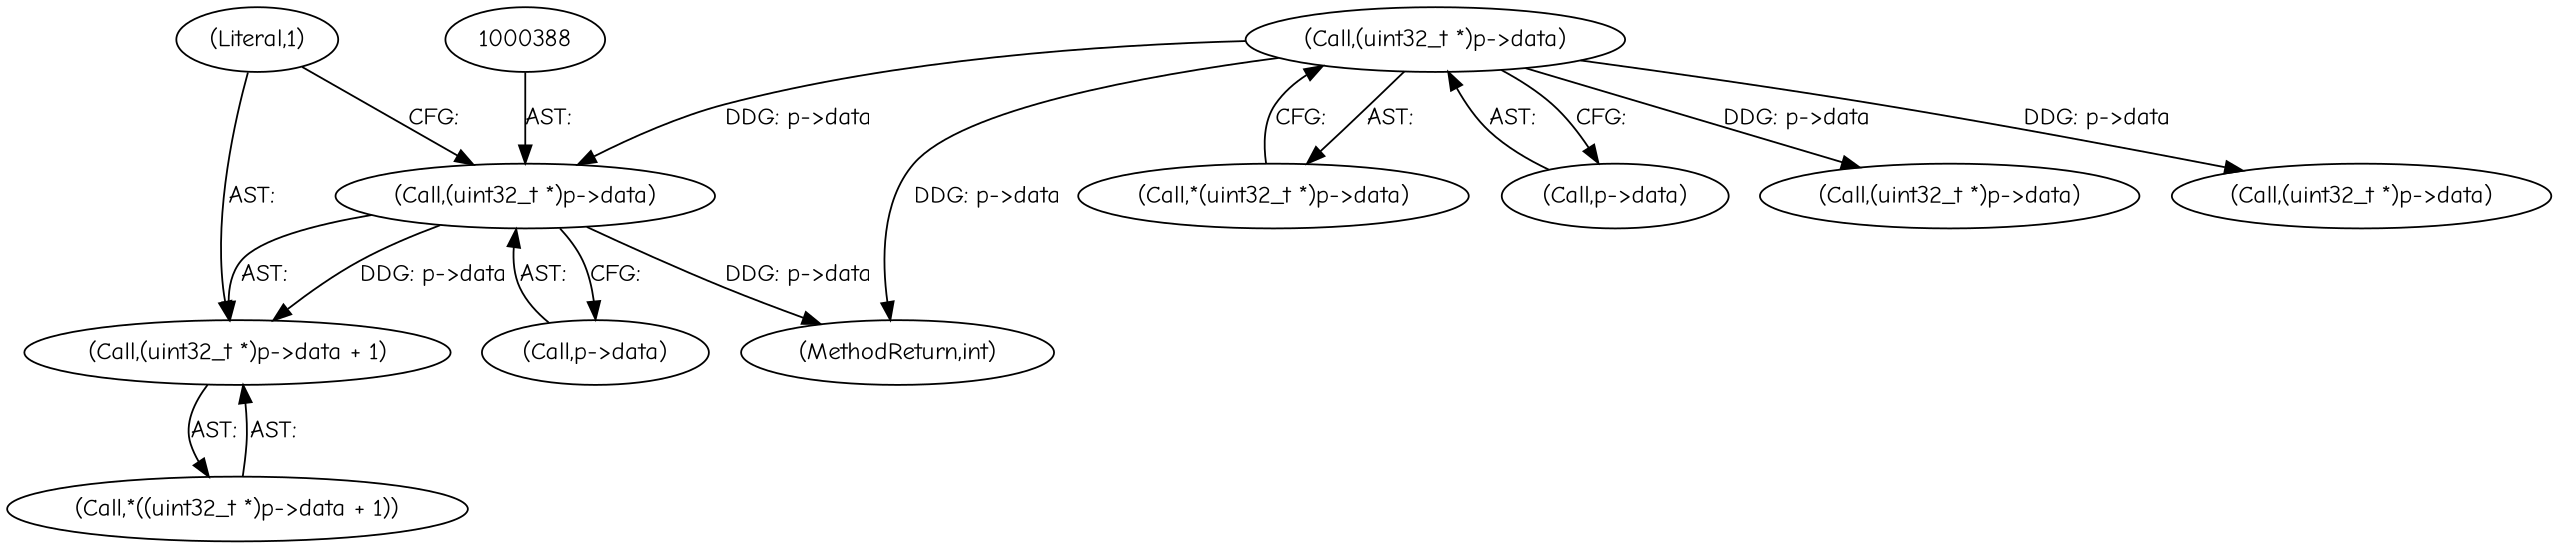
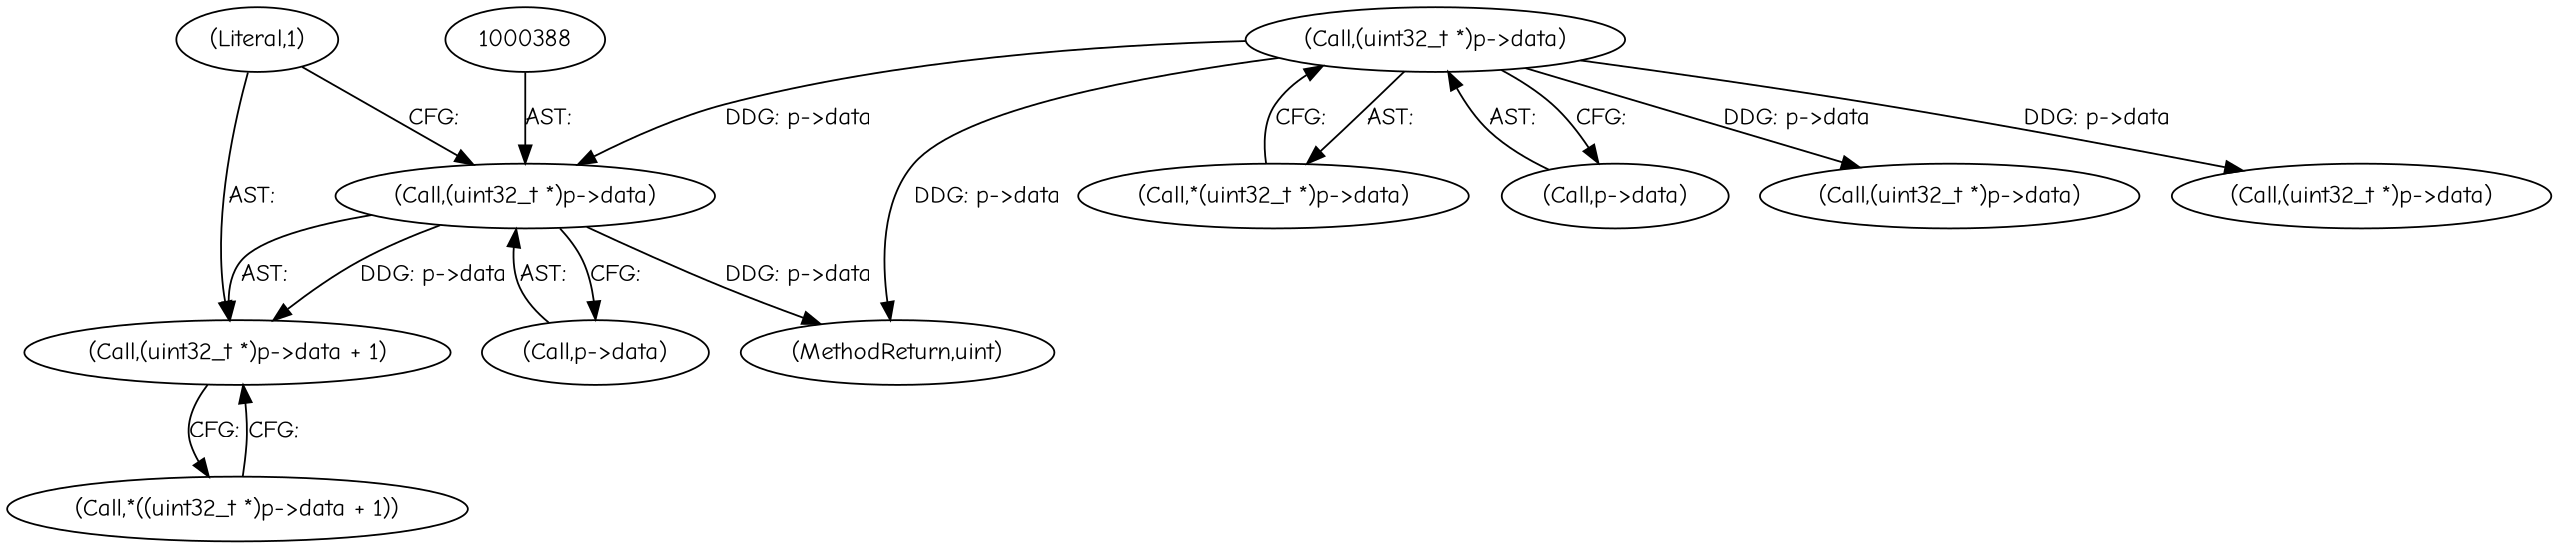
(898, 353) -> (898, 353)
(219, 431) -> (219, 431)
(278, 431) -> (278, 431)
